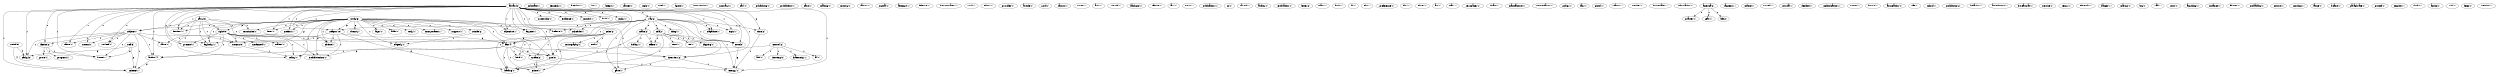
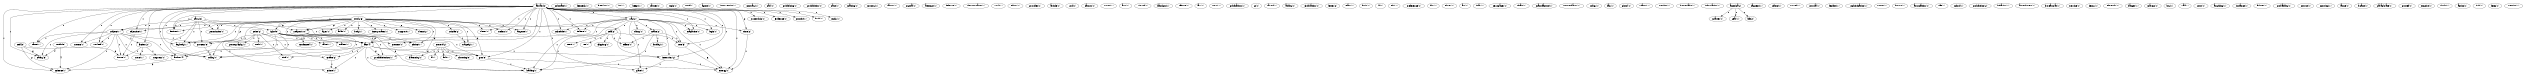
(119, 11) -> (129, 44)
(148, 38) -> (162, 49)
